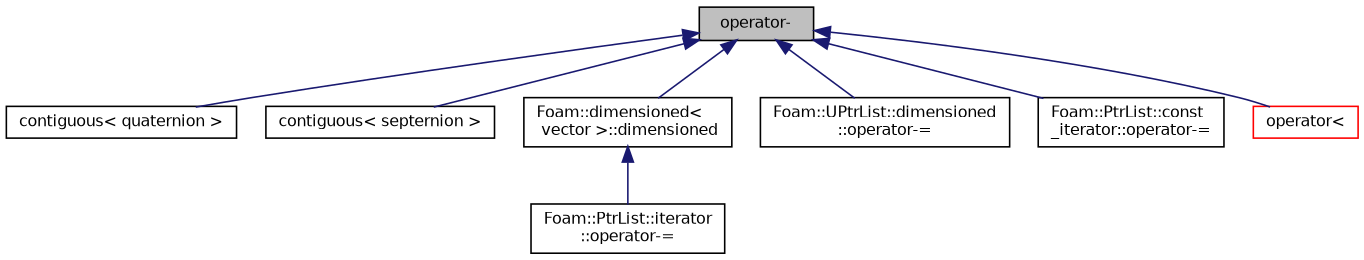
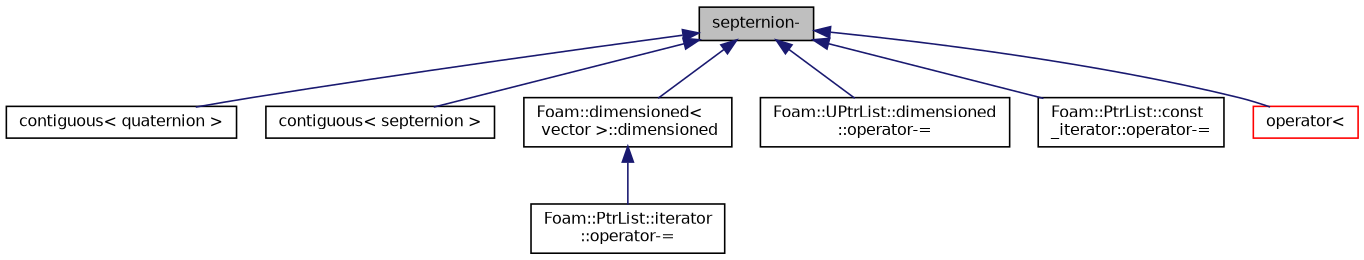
(756, 24) -> (756, 24)
